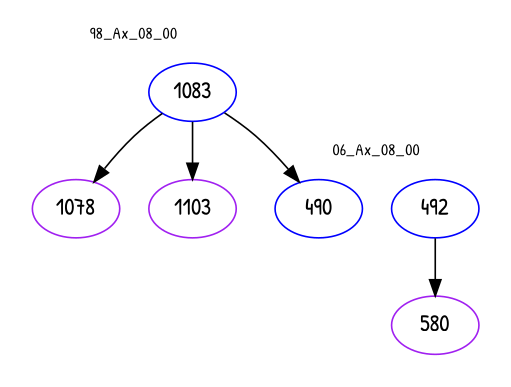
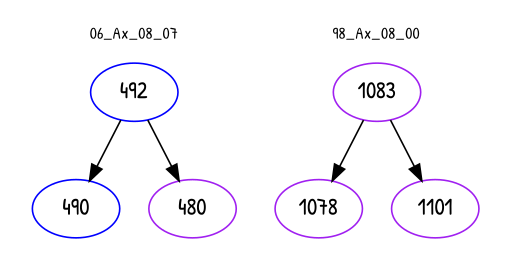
(193, 92) -> (377, 92)
(377, 151) -> (134, 35)
(272, 152) -> (109, 143)
(193, 209) -> (435, 209)
(435, 325) -> (193, 209)
